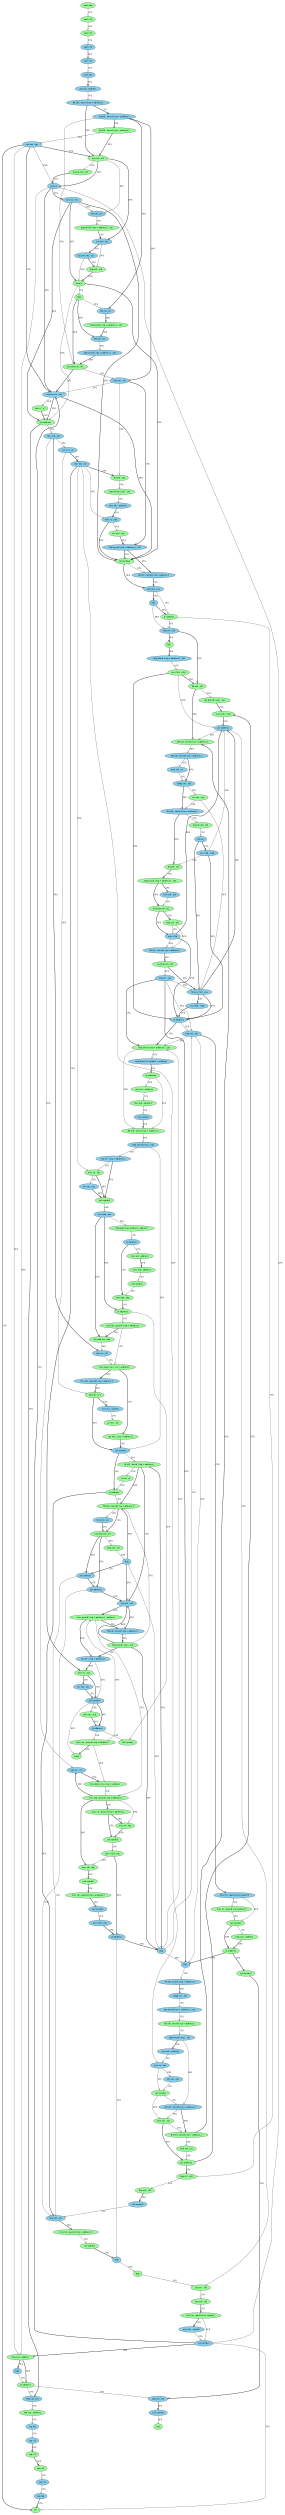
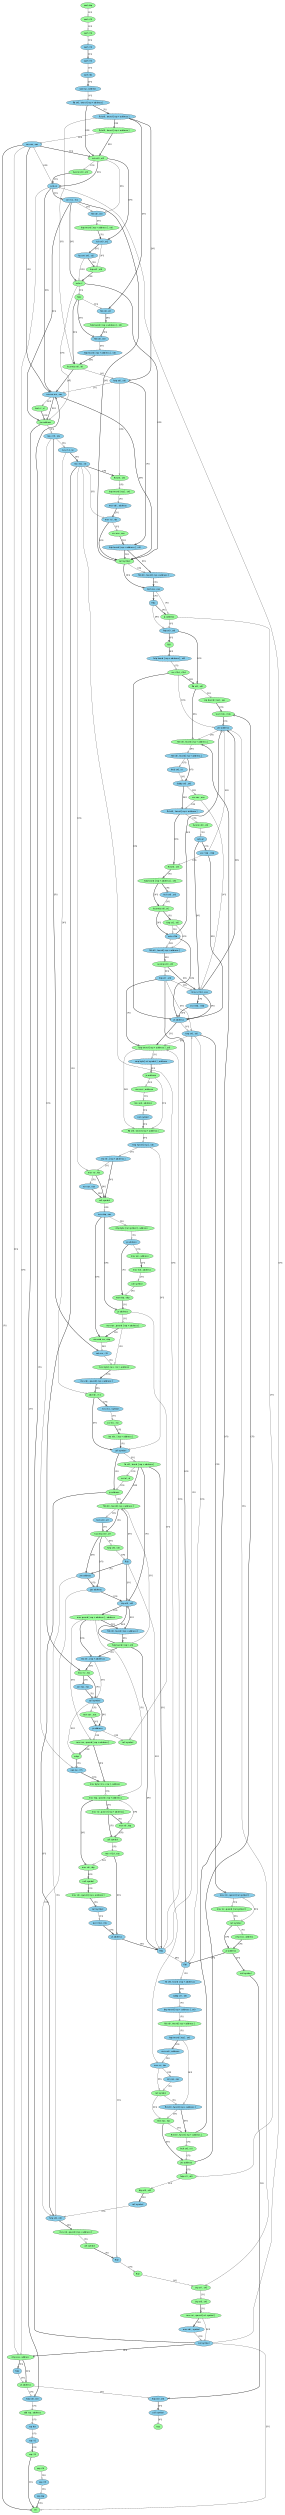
(128, 1400) -> (117, 1429)
(115, 1676) -> (71, 1678)
(99, 1763) -> (99, 1763)
(79, 1788) -> (77, 1763)
(36, 2461) -> (29, 2482)
